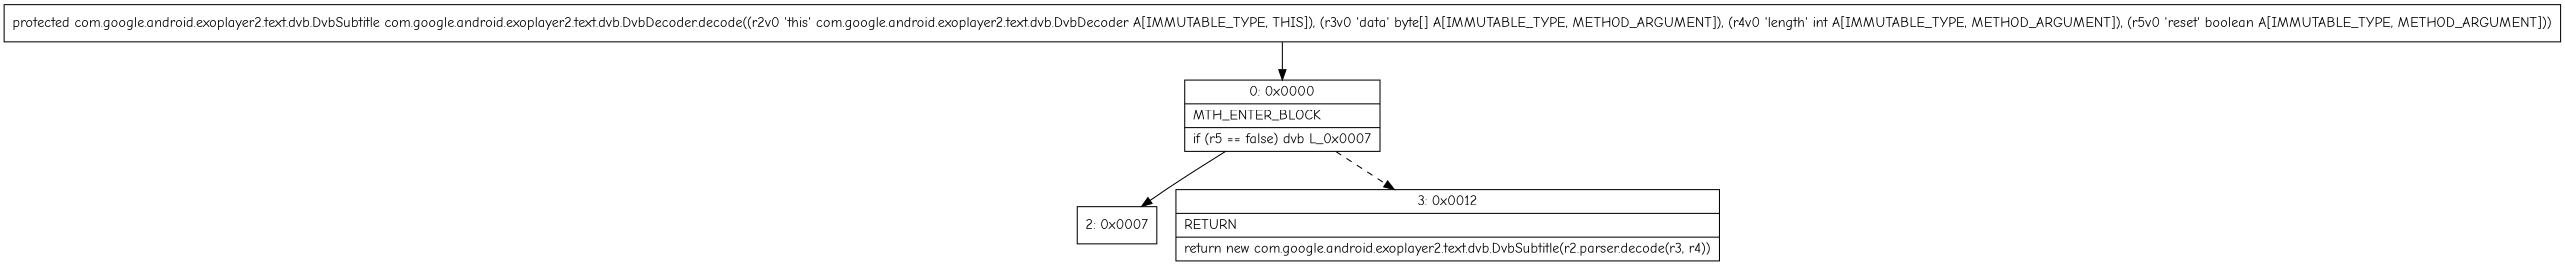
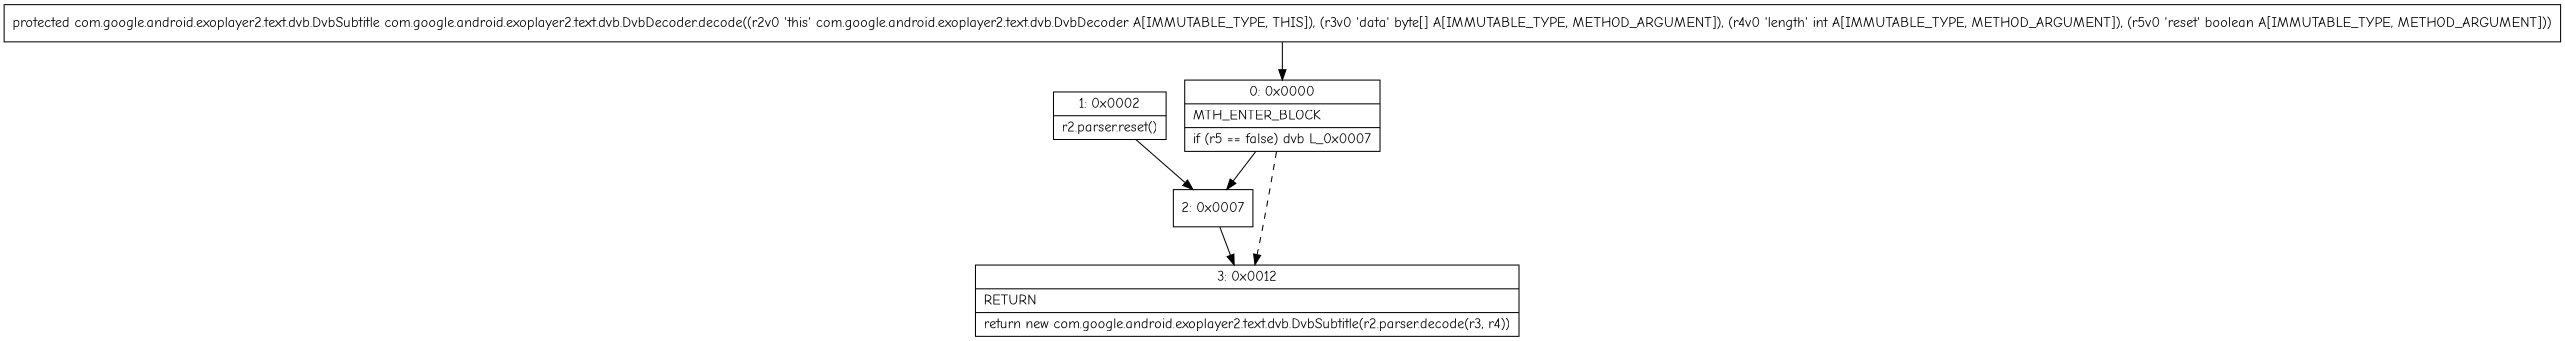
none -> (1110, 116)
none -> (1225, 241)
